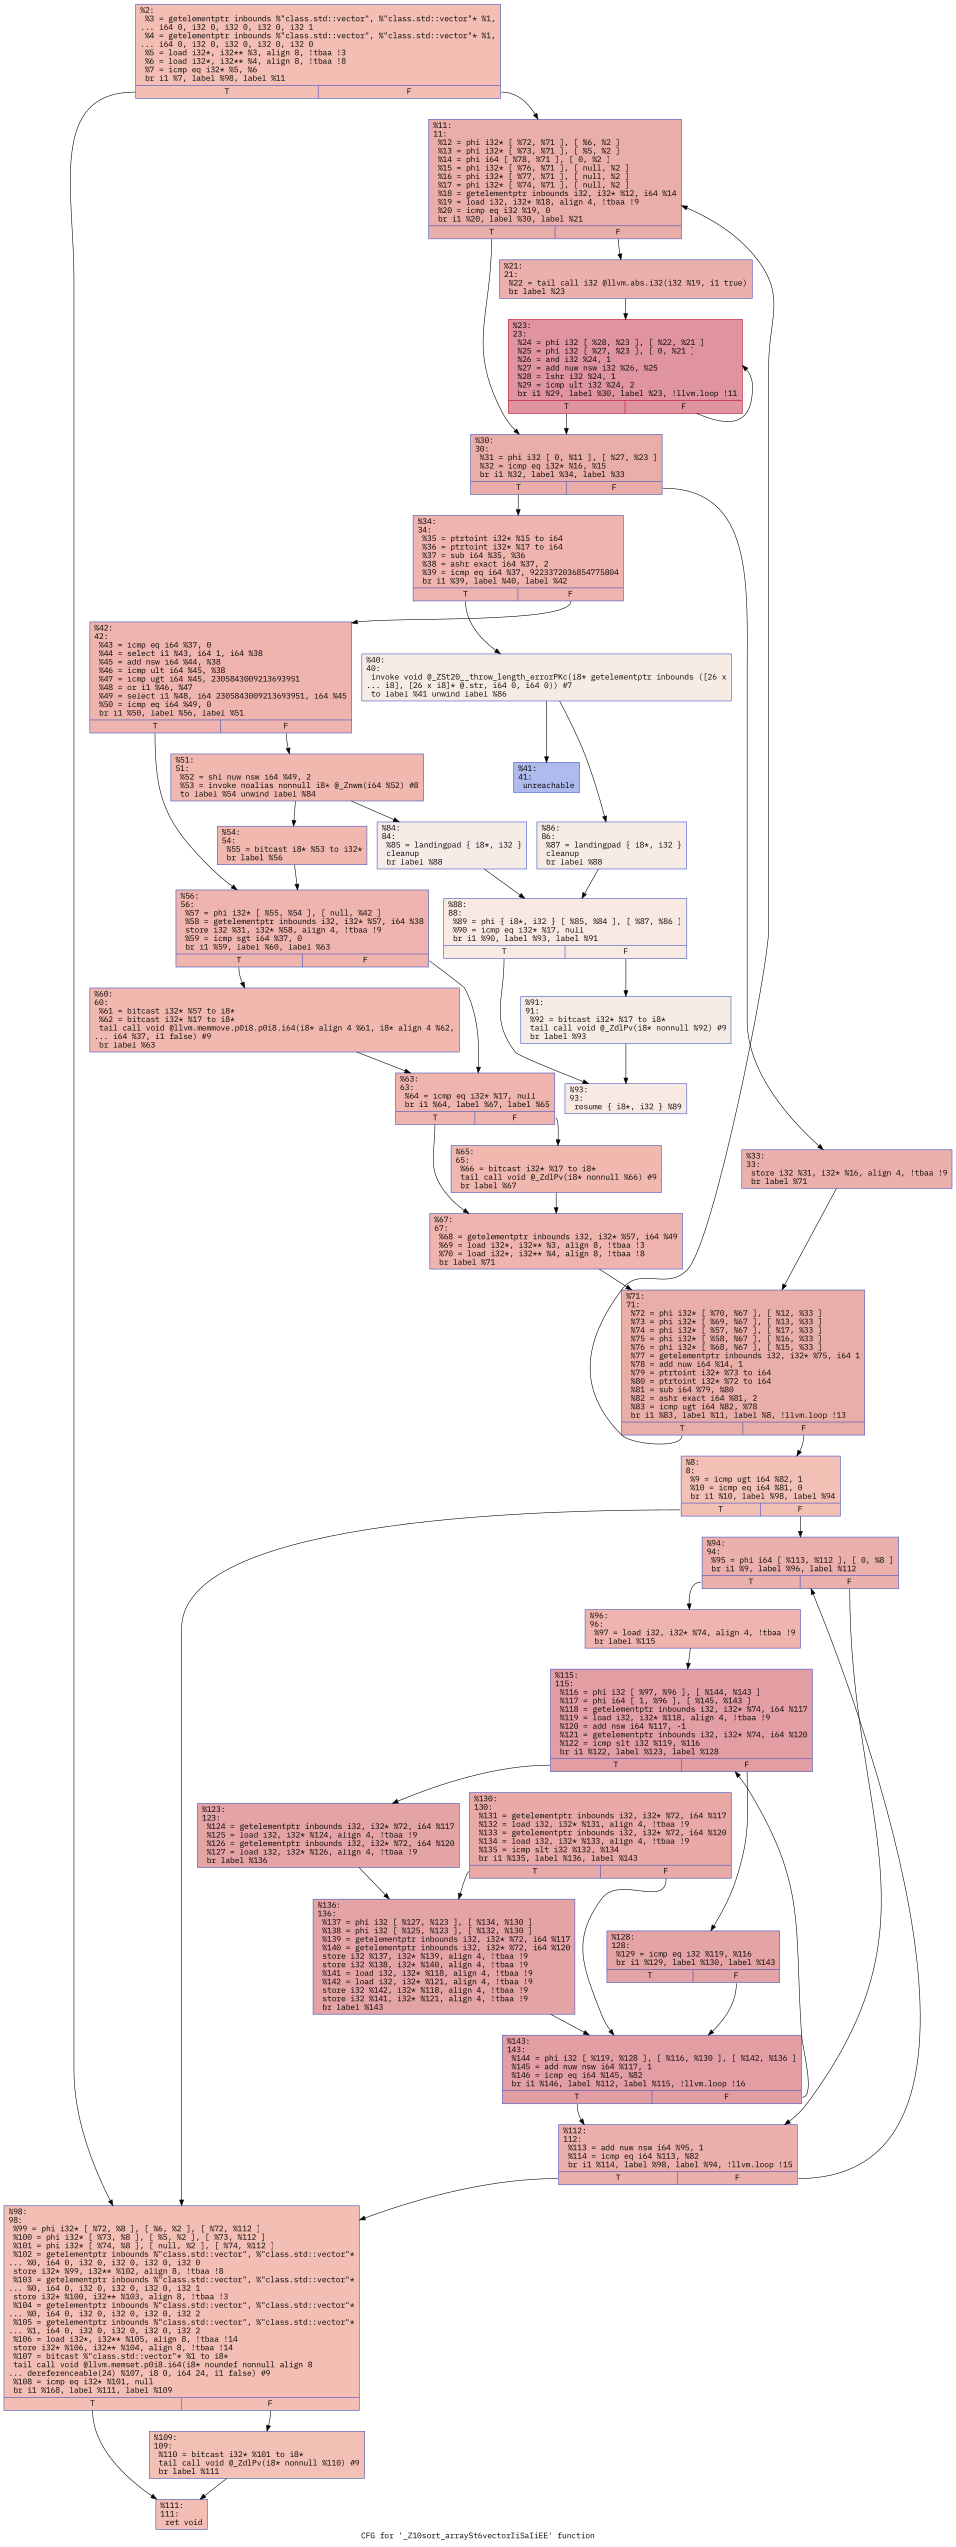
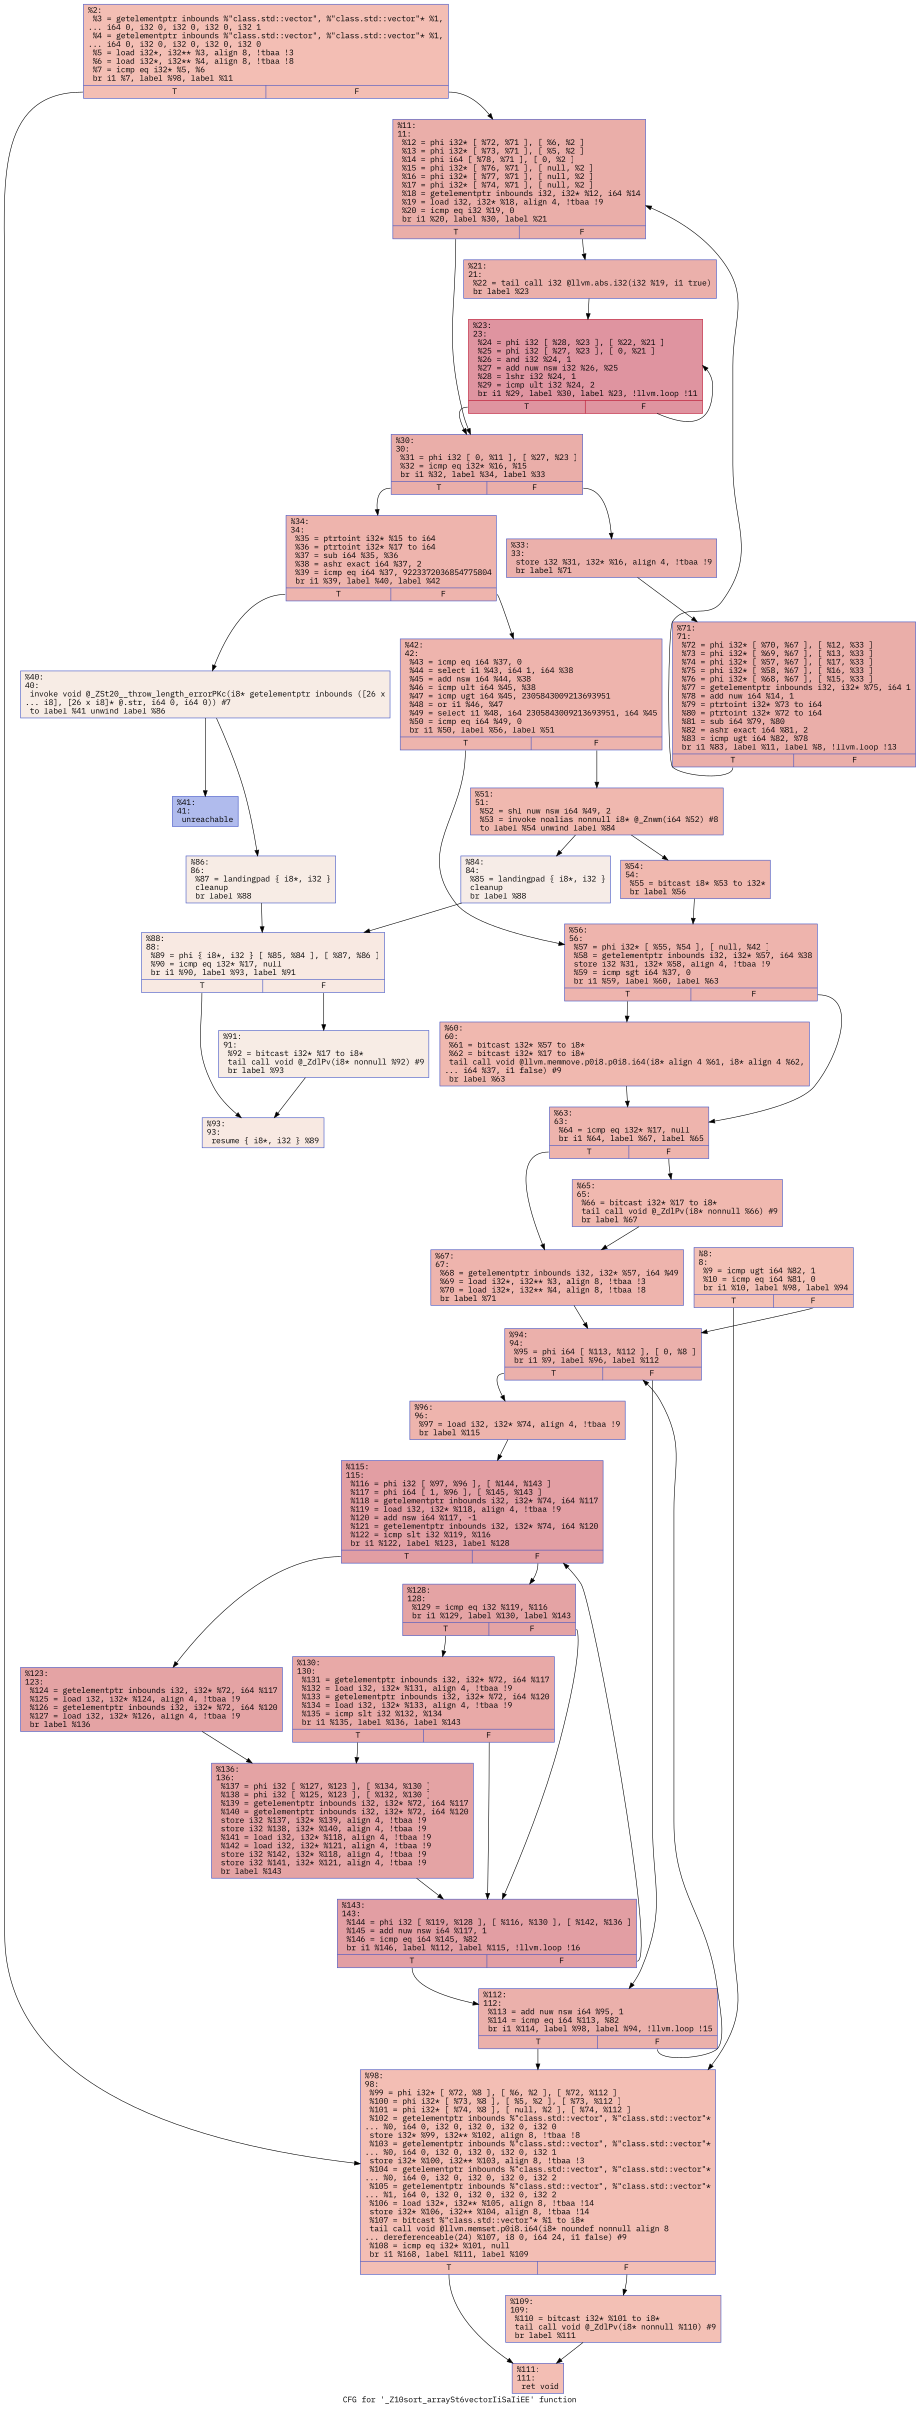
(613, 1278) -> (579, 1314)
(803, 1443) -> none
none -> (445, 1644)
